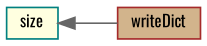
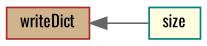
(96, 23) -> (128, 23)
